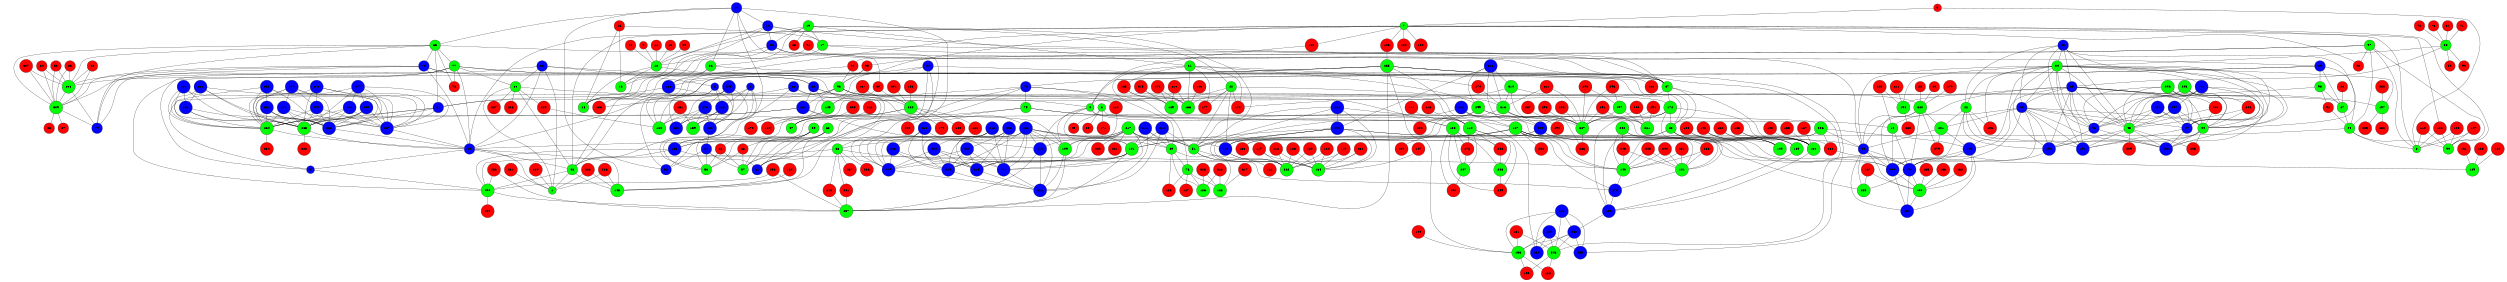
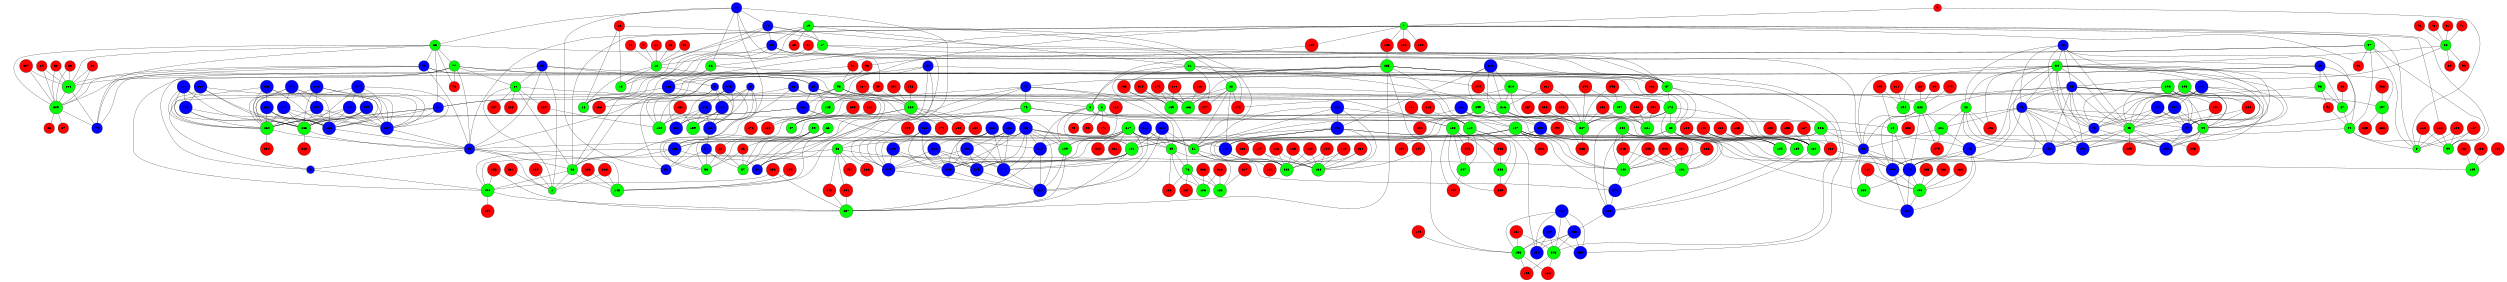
(1189, 86) -> (1282, 70)
